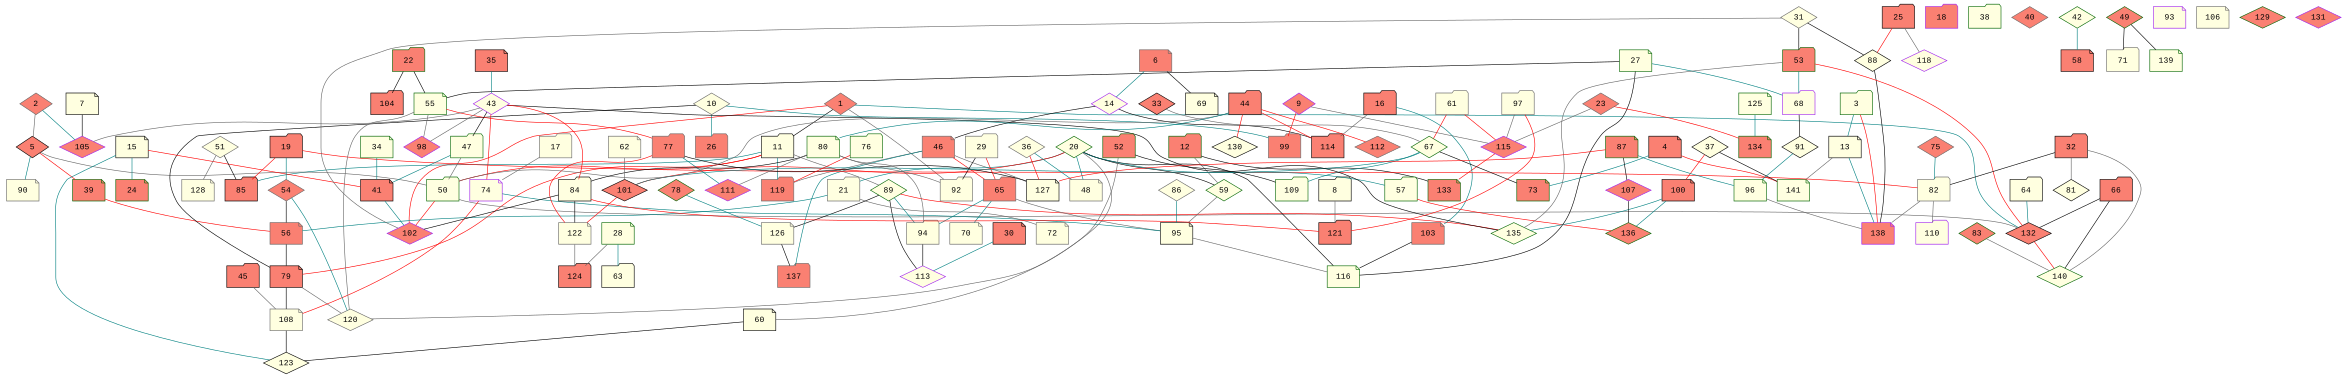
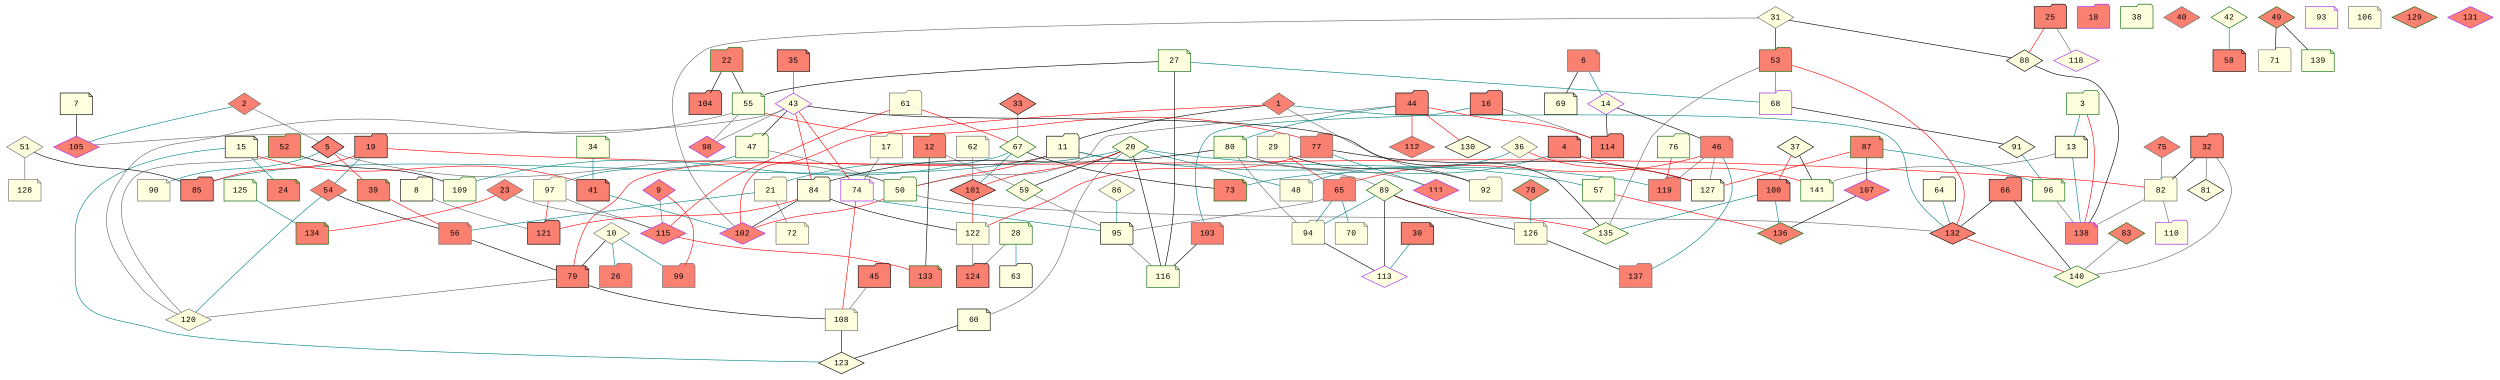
(420, 169) -> (651, 169)
